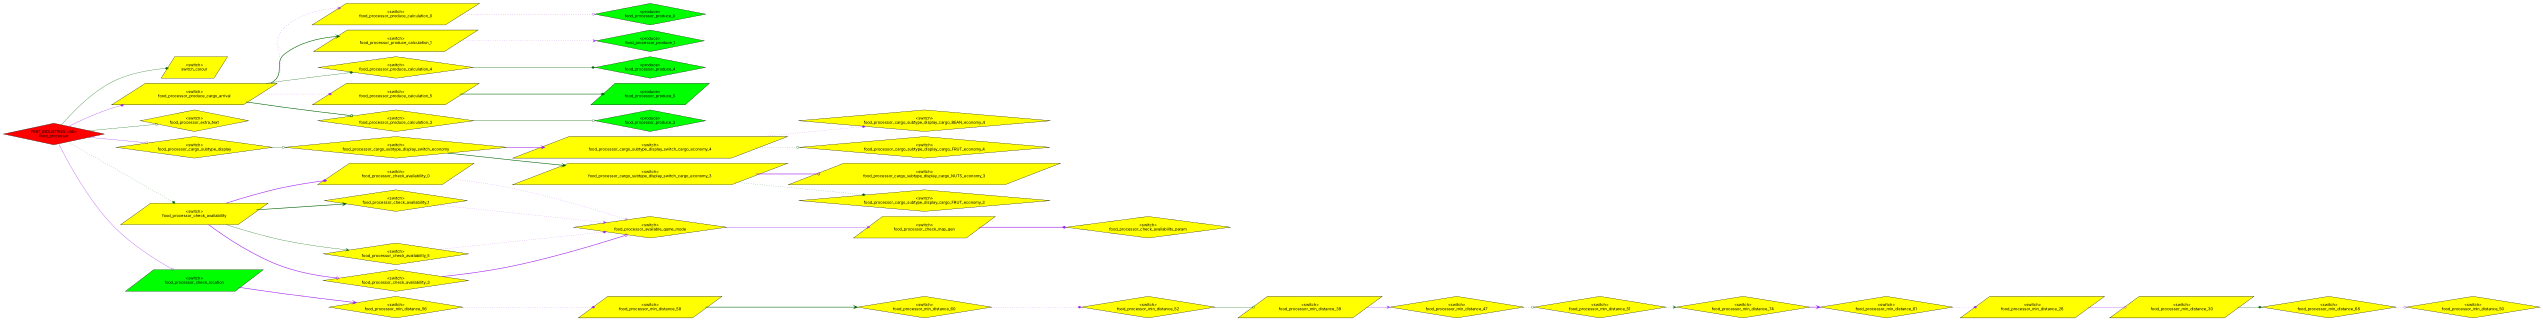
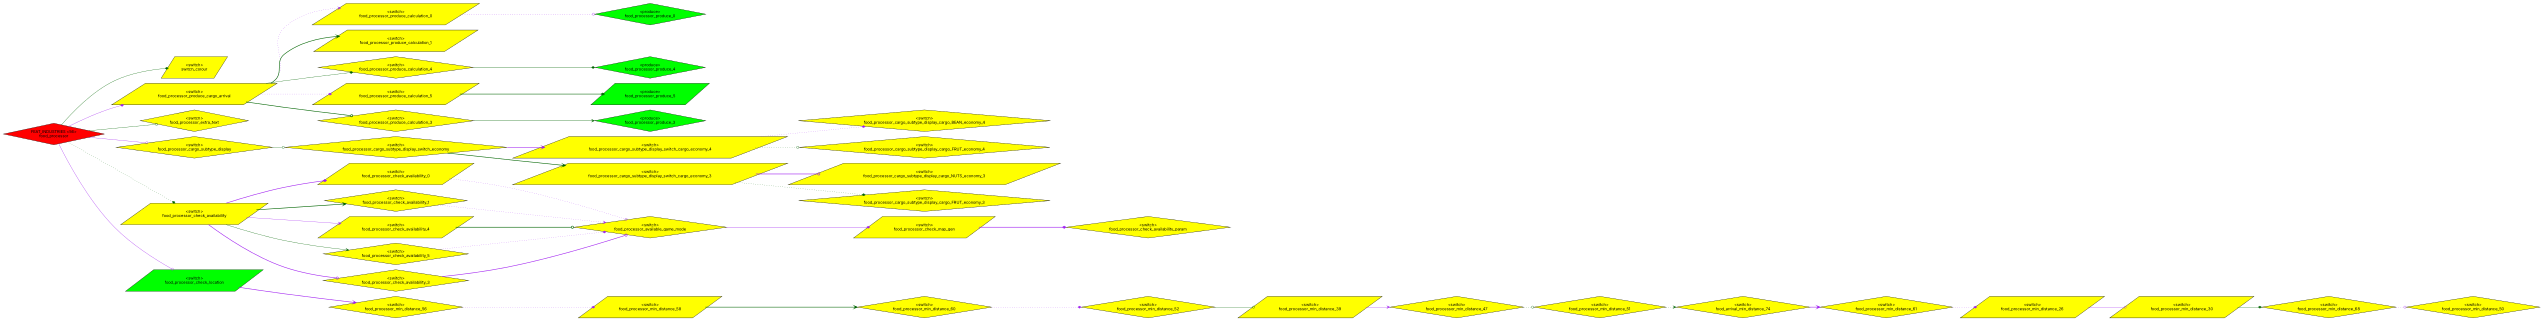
(650, 41) -> none
(533, 121) -> (533, 121)
none -> (396, 227)
(797, 227) -> (797, 227)
(1743, 307) -> (1743, 307)
